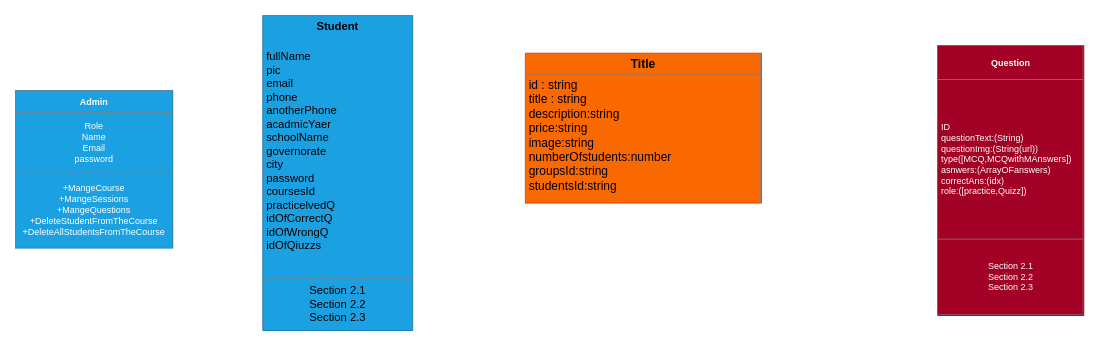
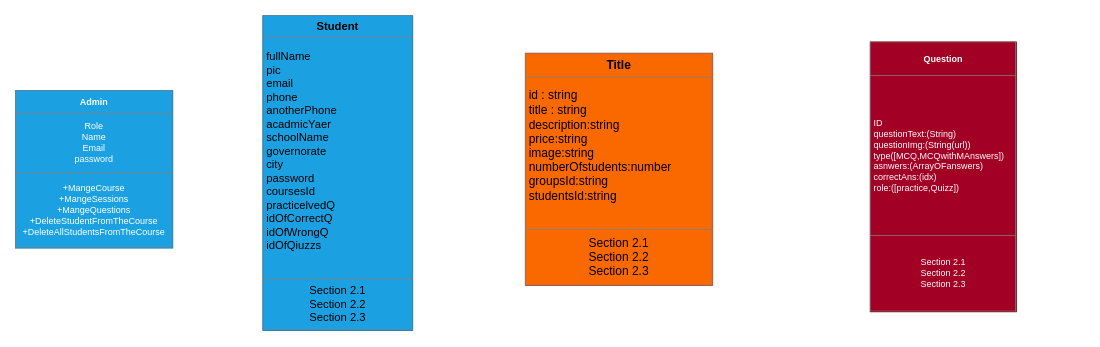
(644, 128) -> (619, 169)
(1011, 180) -> (944, 177)
